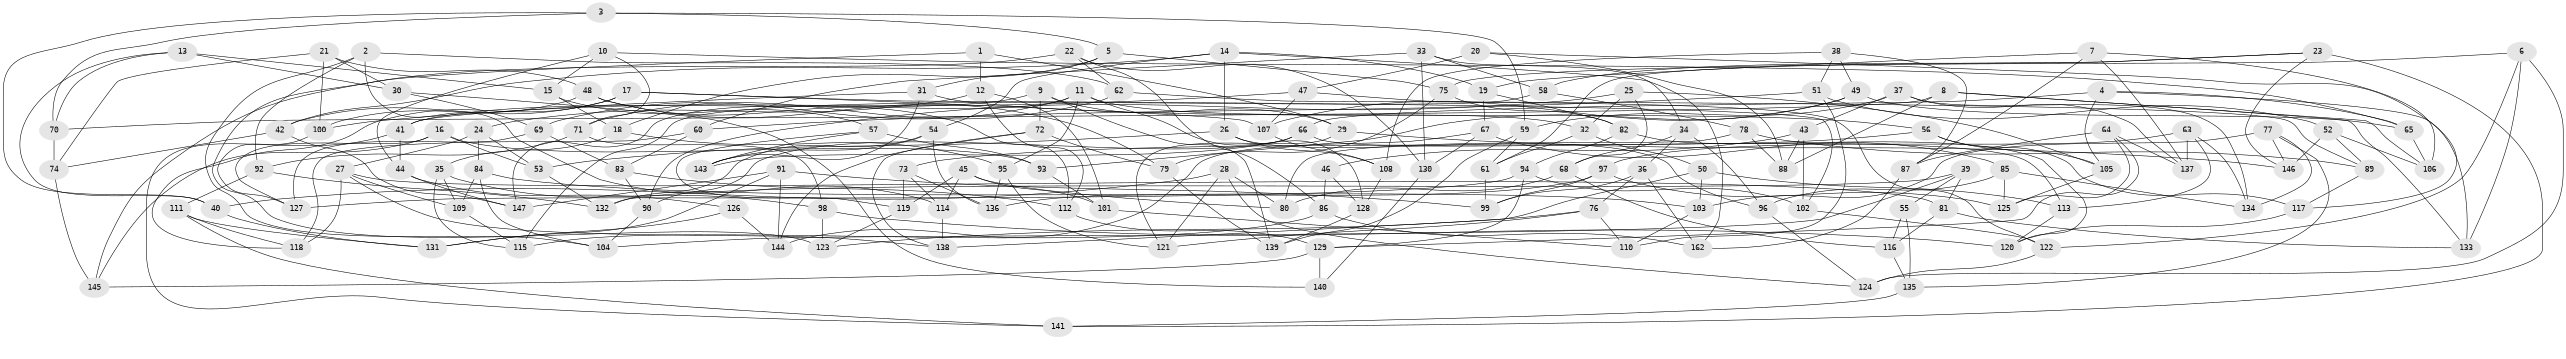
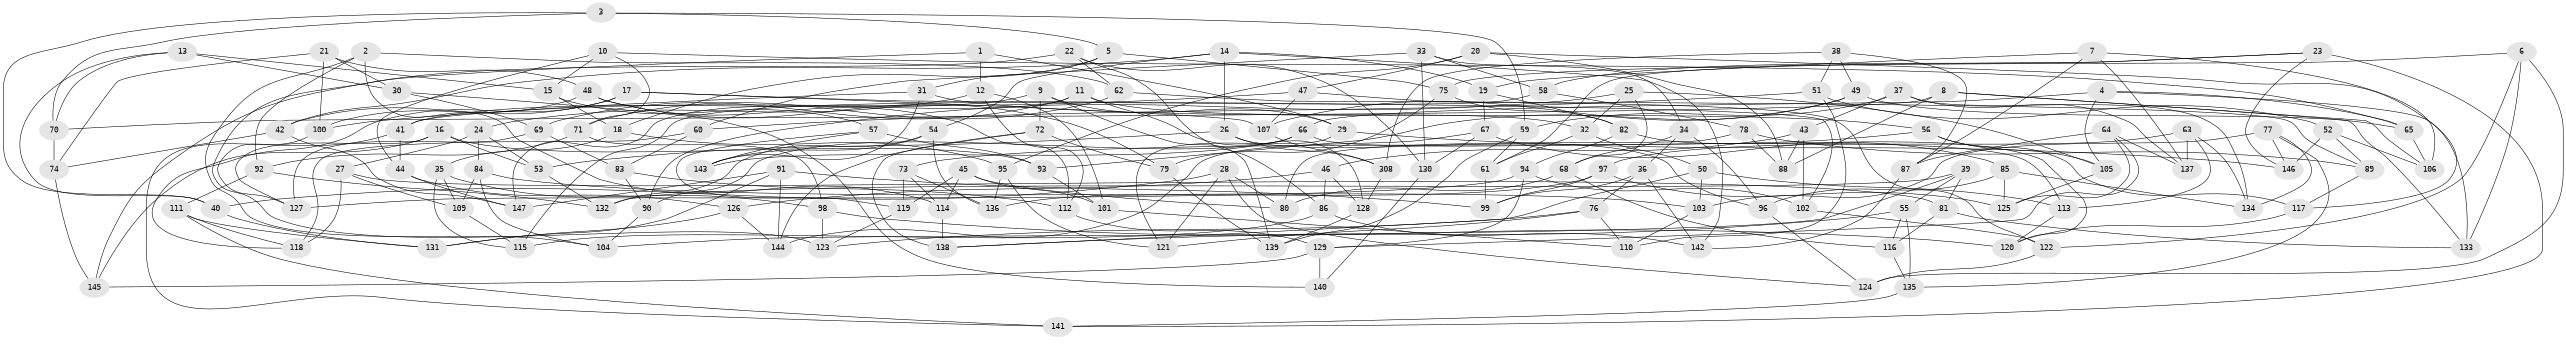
(1063, 136) -> (1234, 92)
(1386, 170) -> (1386, 170)
none -> (1030, 189)
(502, 228) -> (1424, 234)
(1698, 248) -> (1698, 248)
